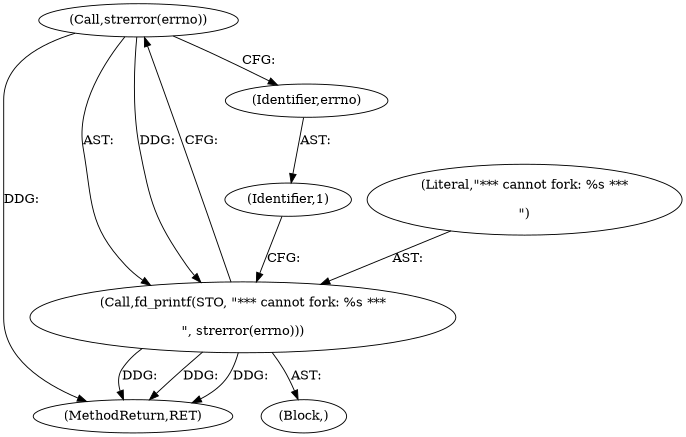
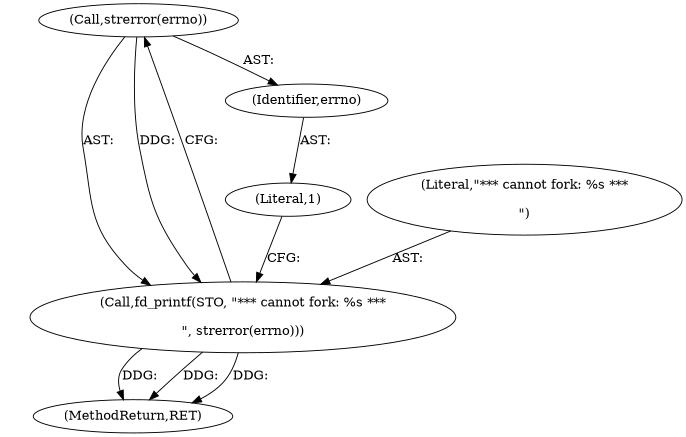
(261, 60) -> (261, 60)
(288, 200) -> (288, 200)
(4, 214) -> none
(304, 416) -> none
